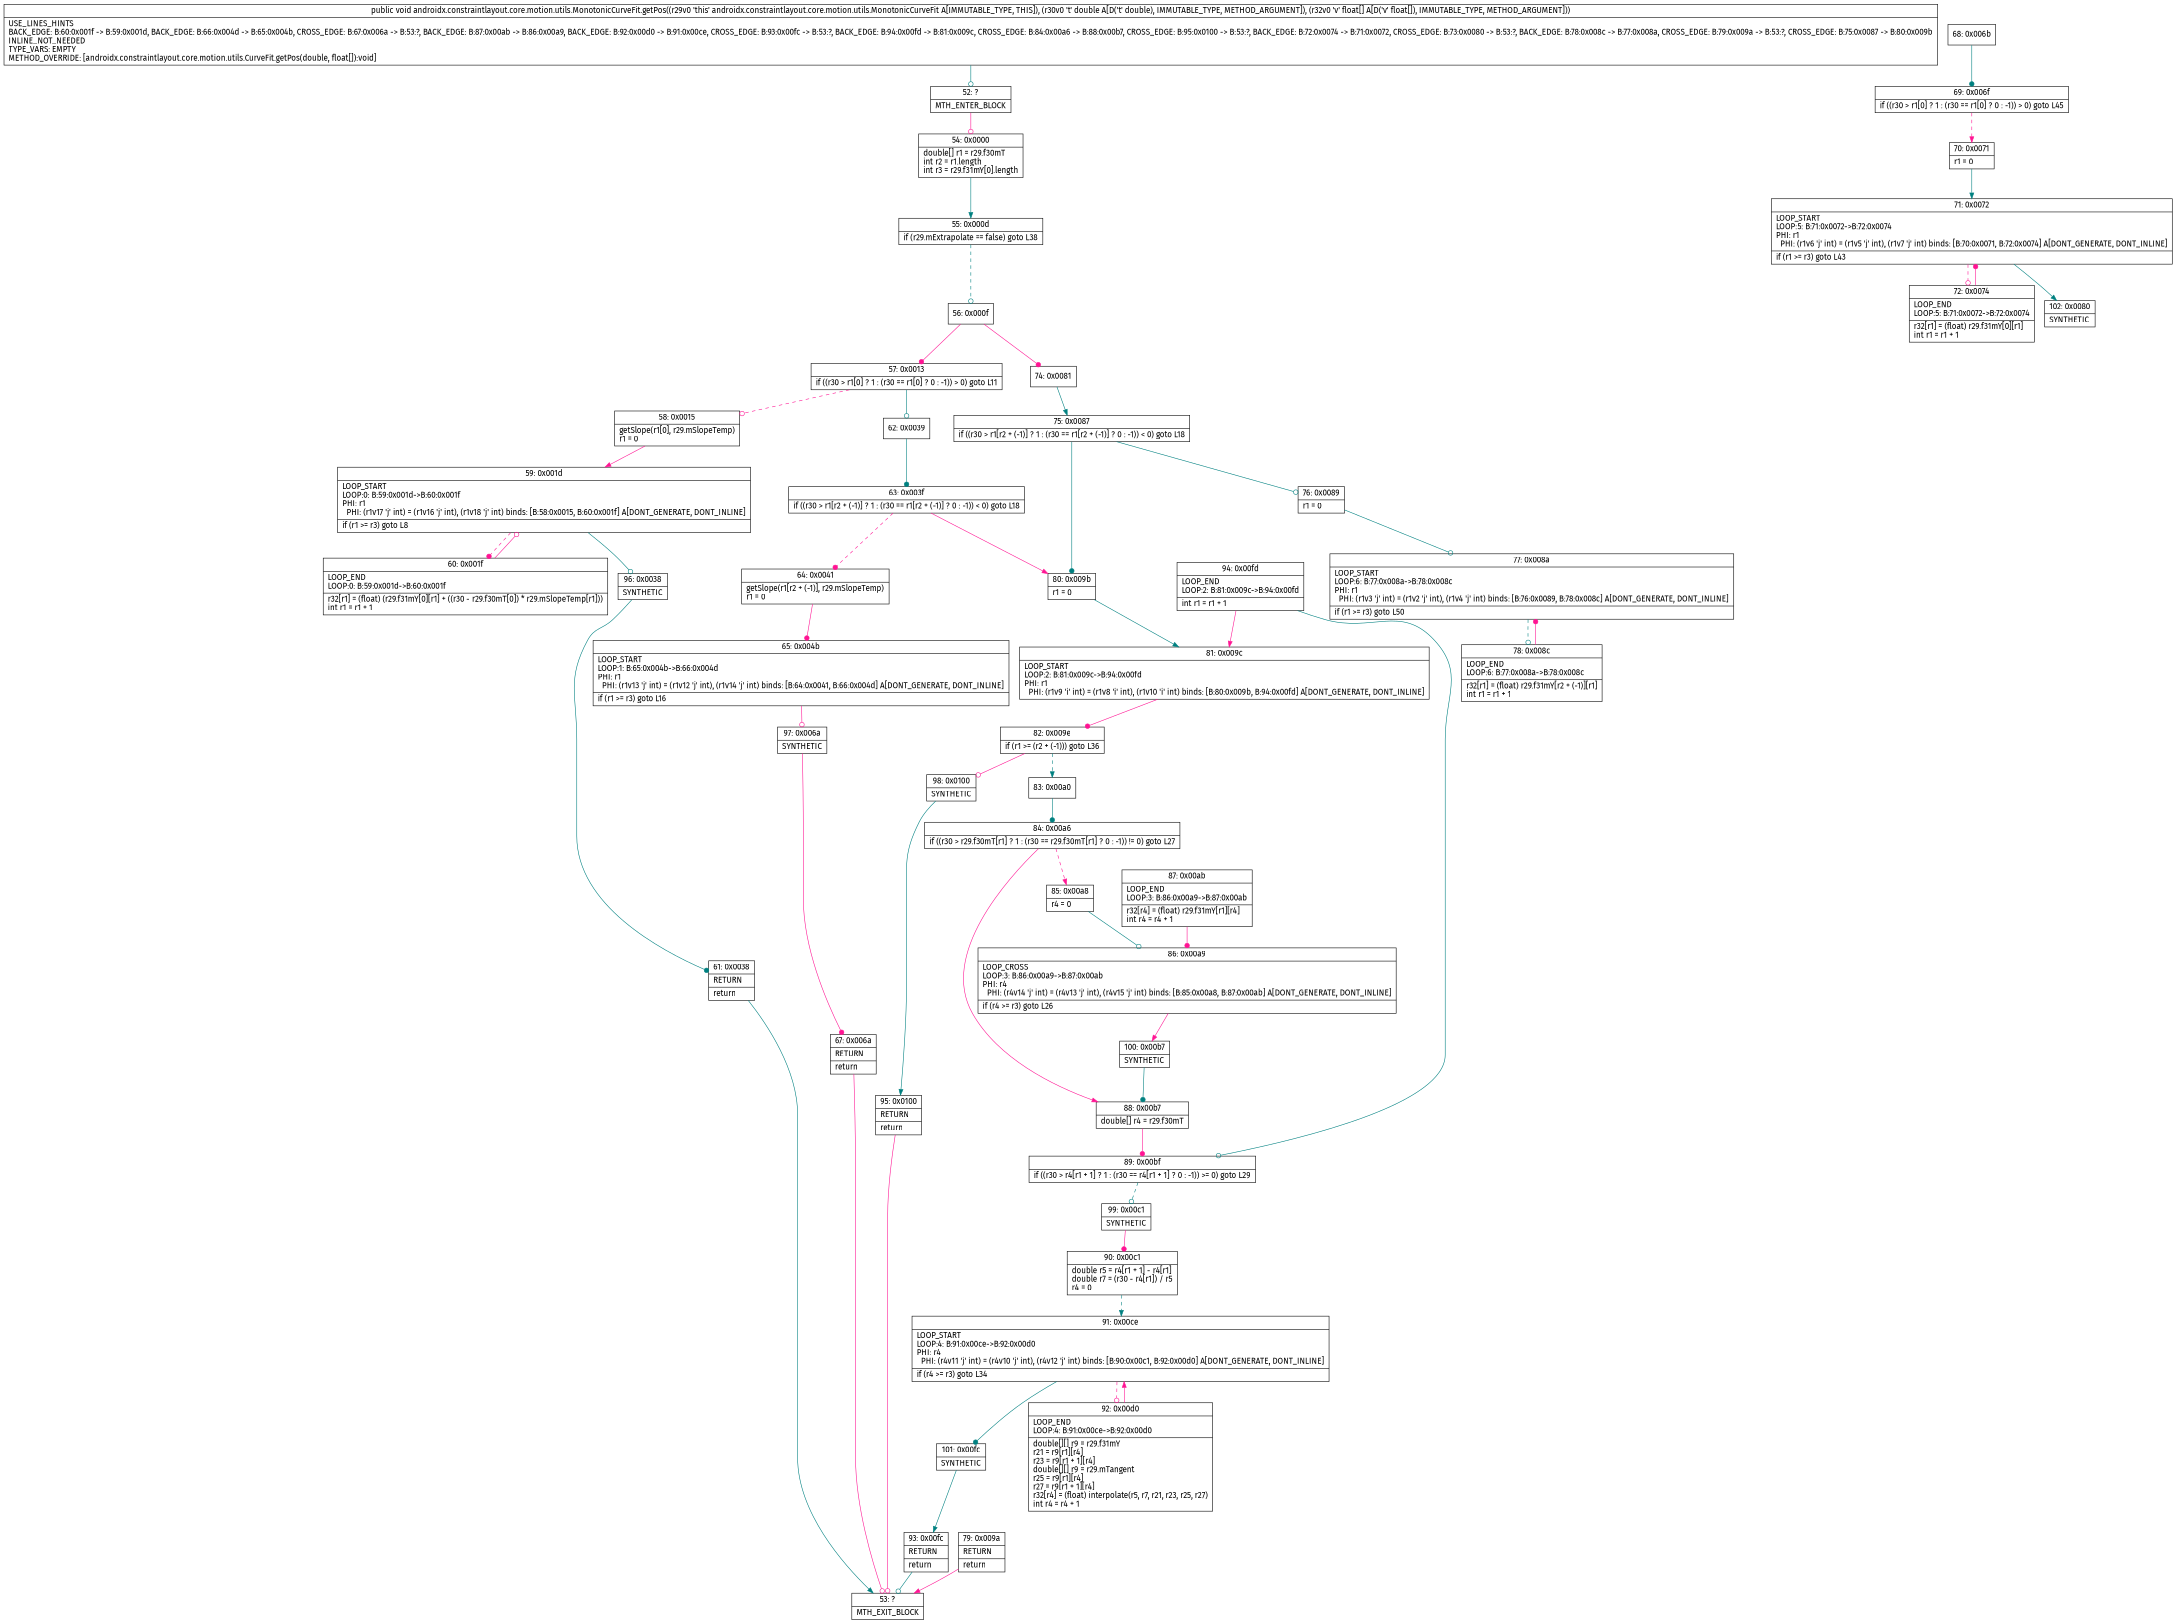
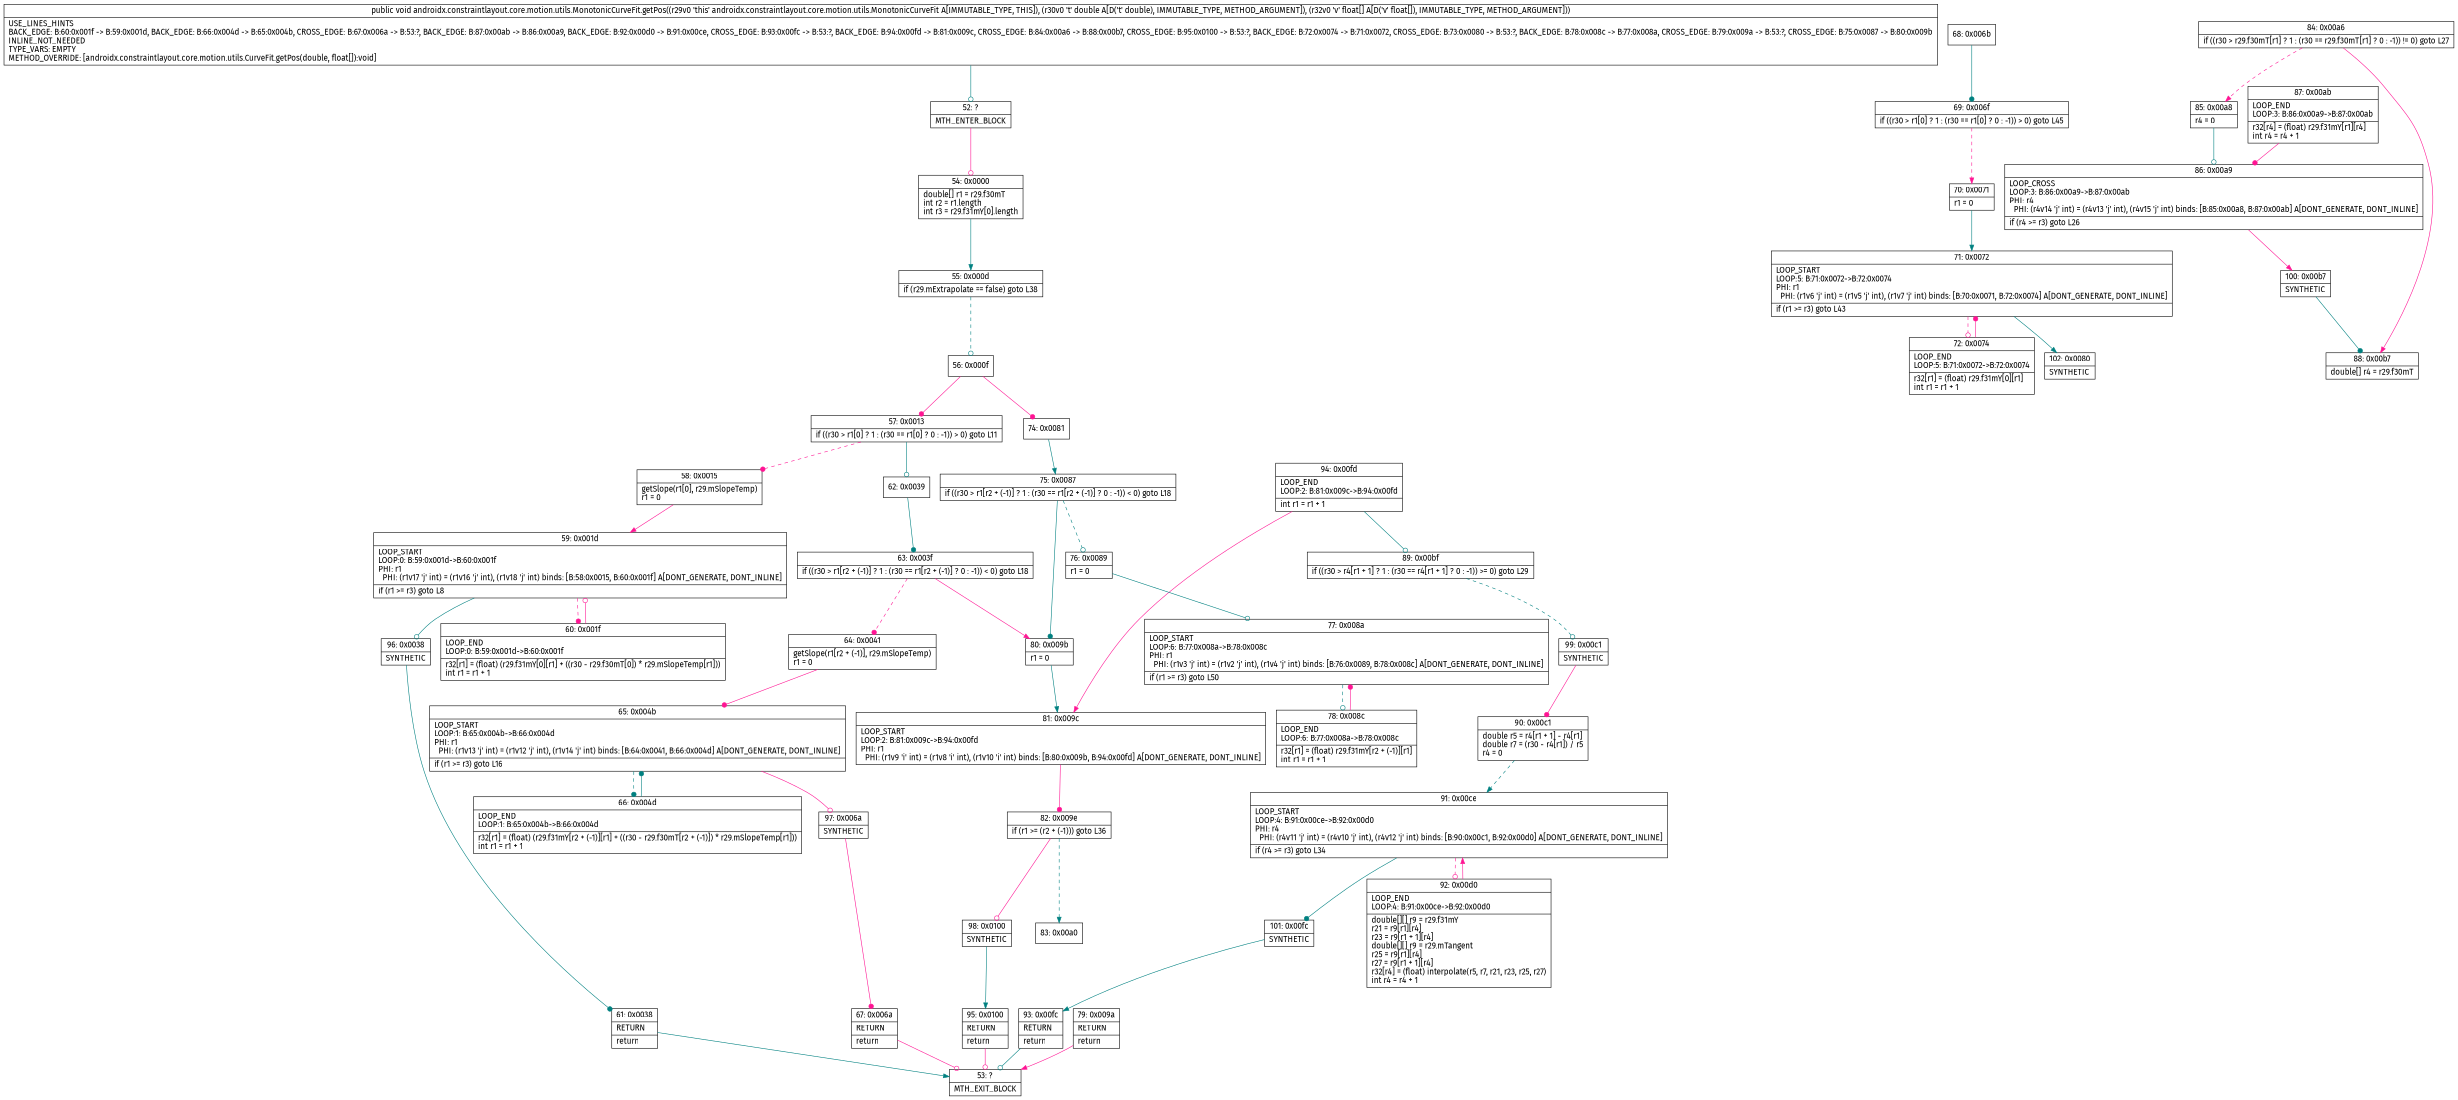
(797, 401) -> (813, 455)
(1205, 467) -> (1073, 524)
(1052, 808) -> none
none -> (638, 825)
(1142, 1140) -> none
